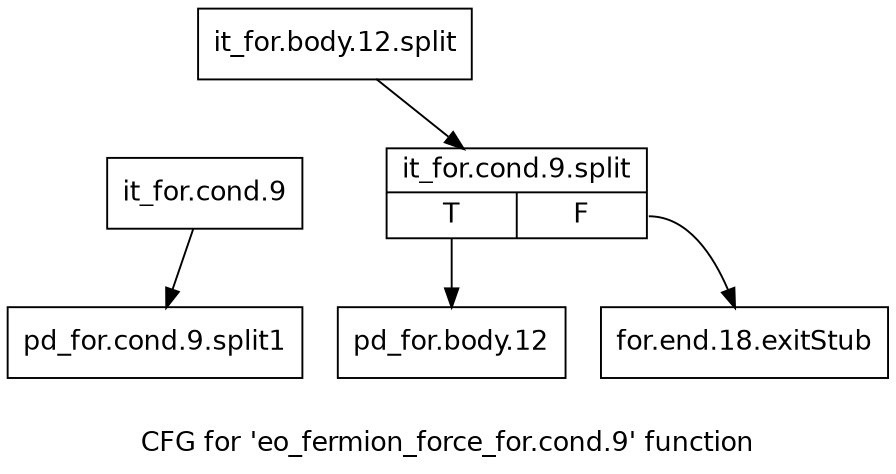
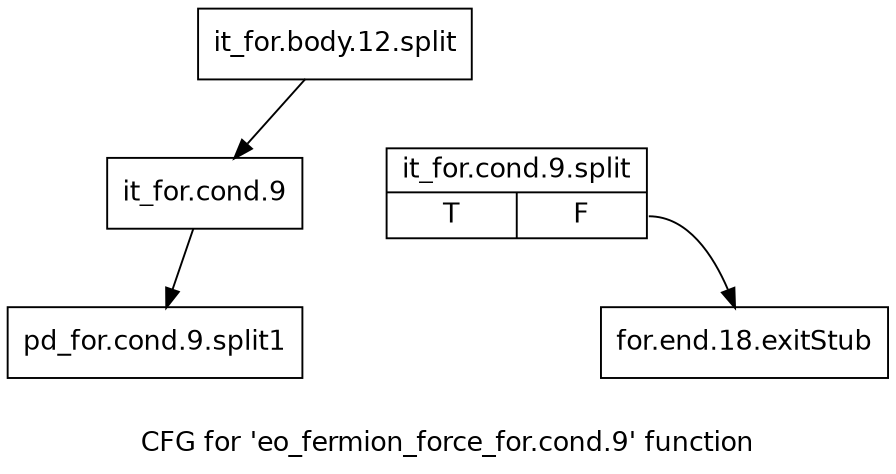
(412, 108) -> (276, 111)
(452, 343) -> none
